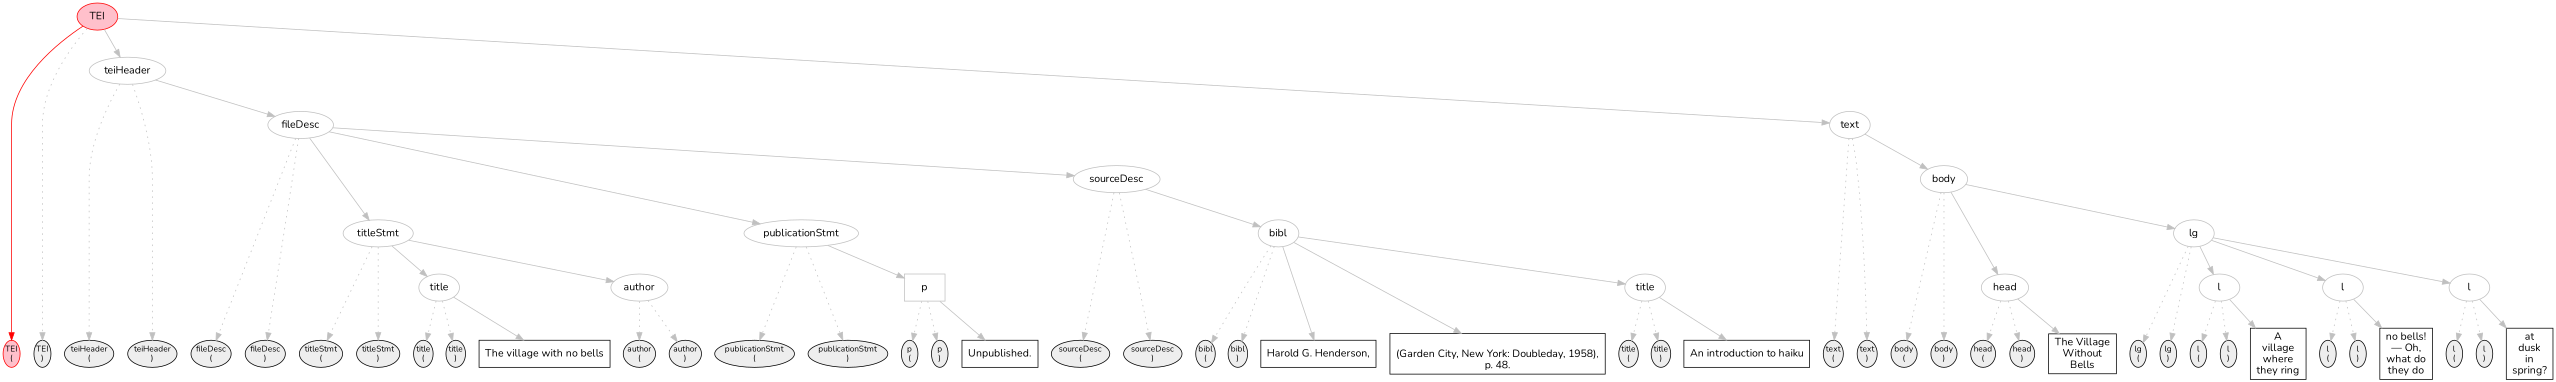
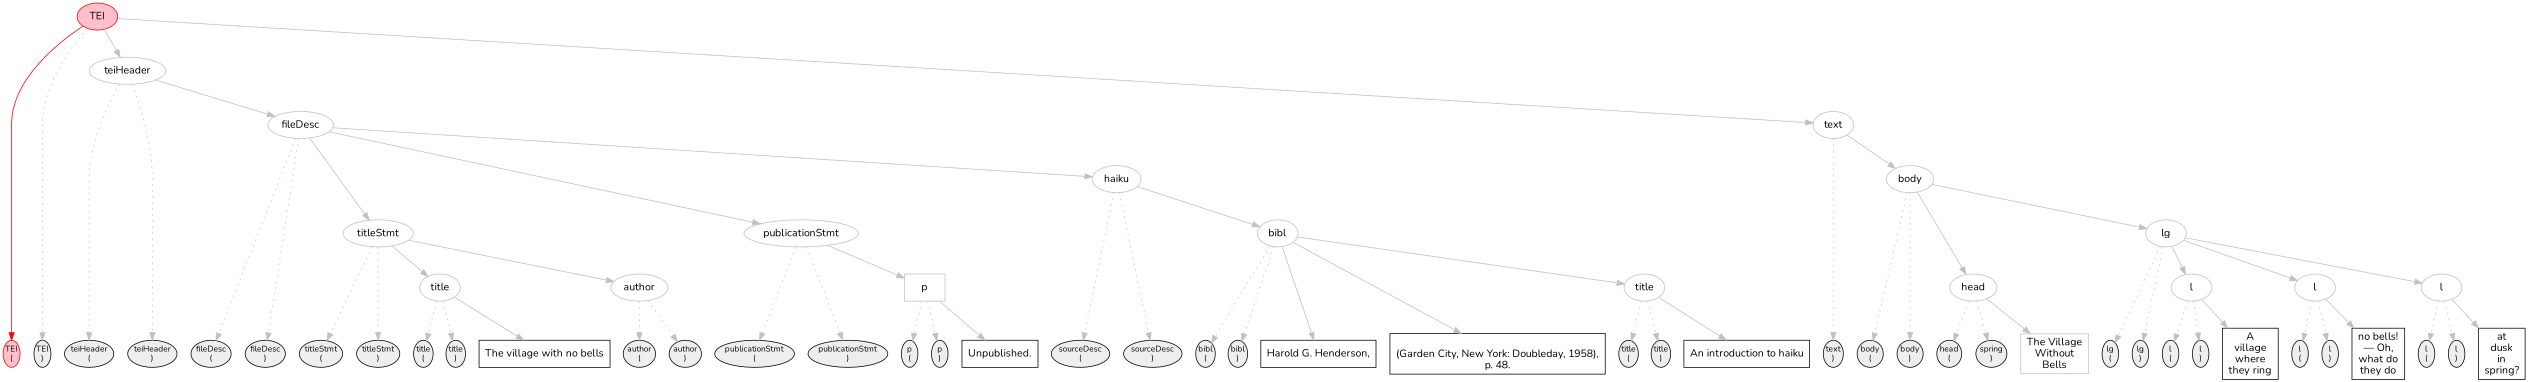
(1117, 179) -> (1117, 179)
(1833, 354) -> none
(2022, 354) -> (1991, 354)
(2082, 354) -> (2055, 354)
